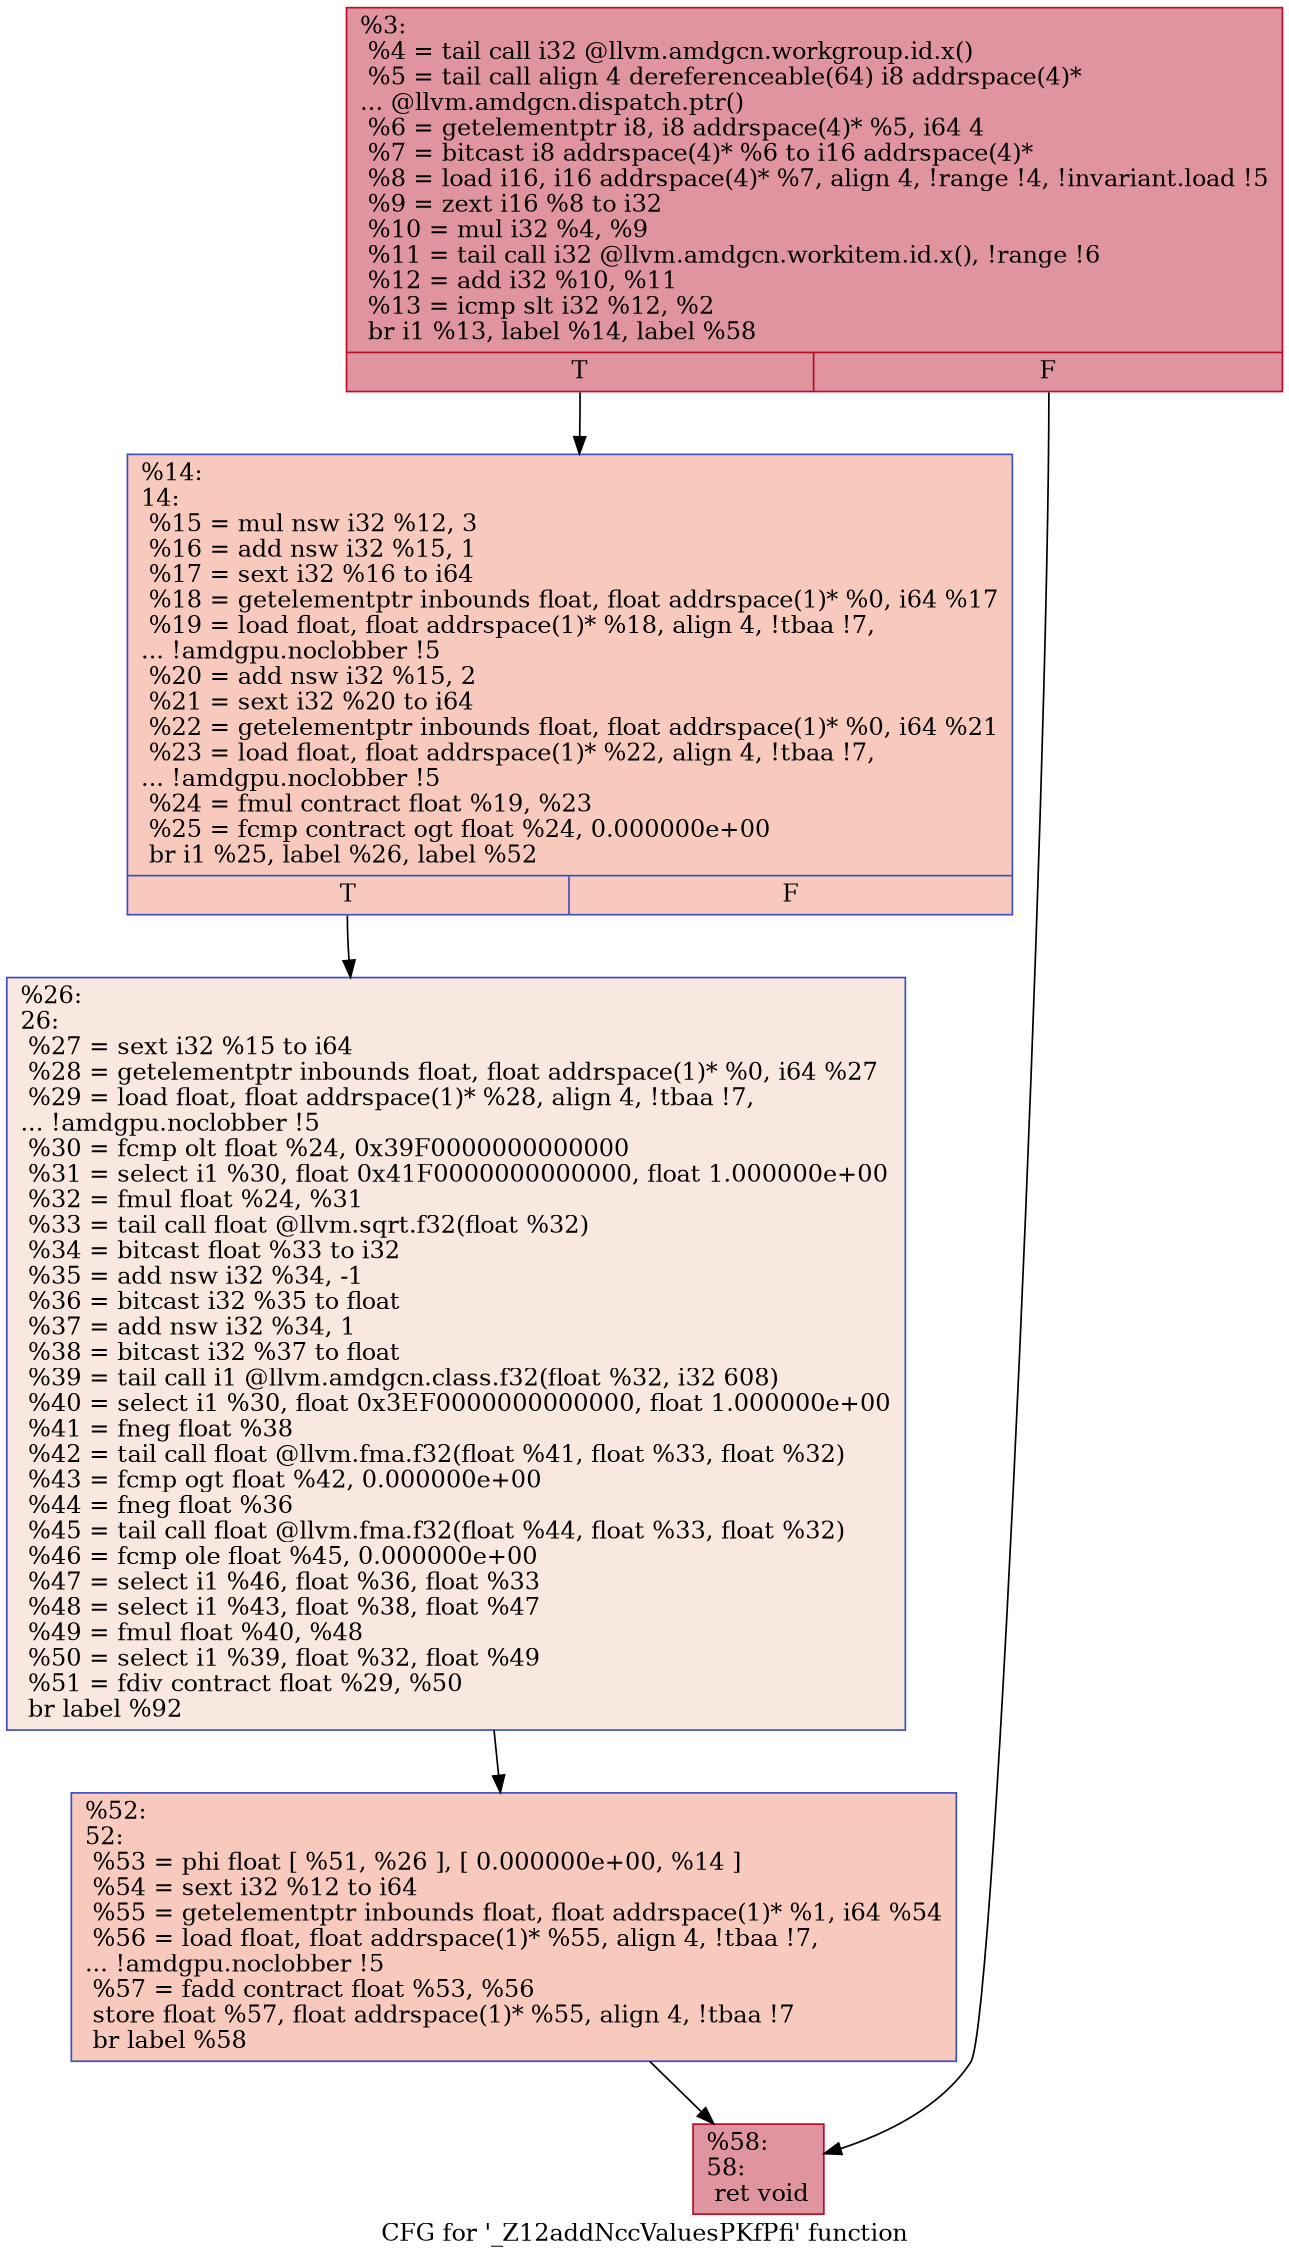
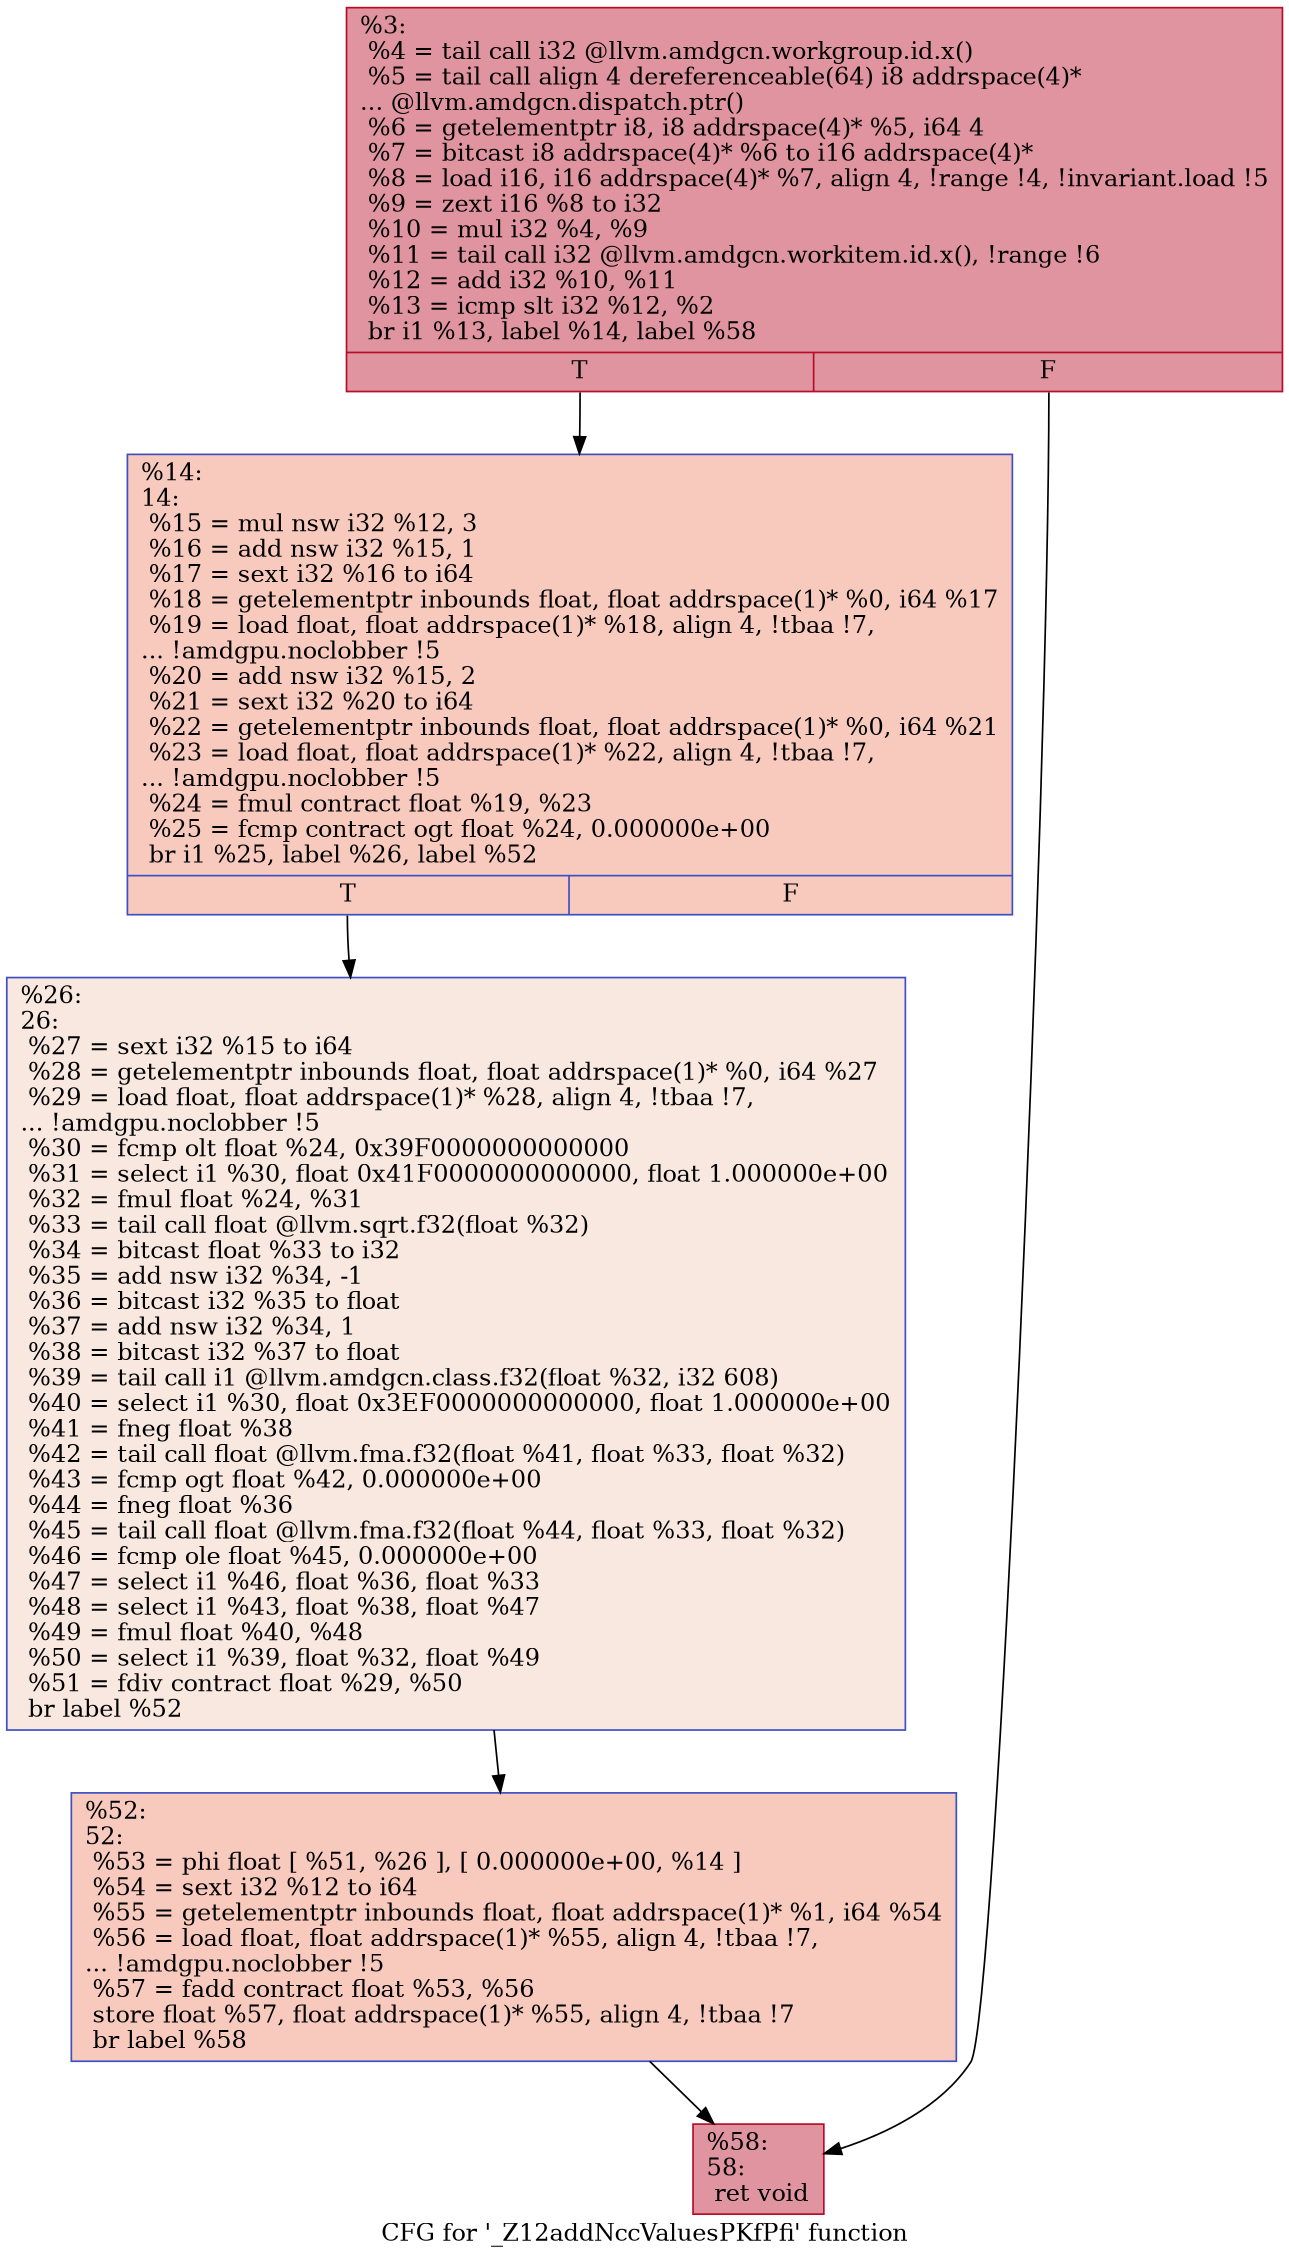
(102, 1710) -> (102, 1710)
